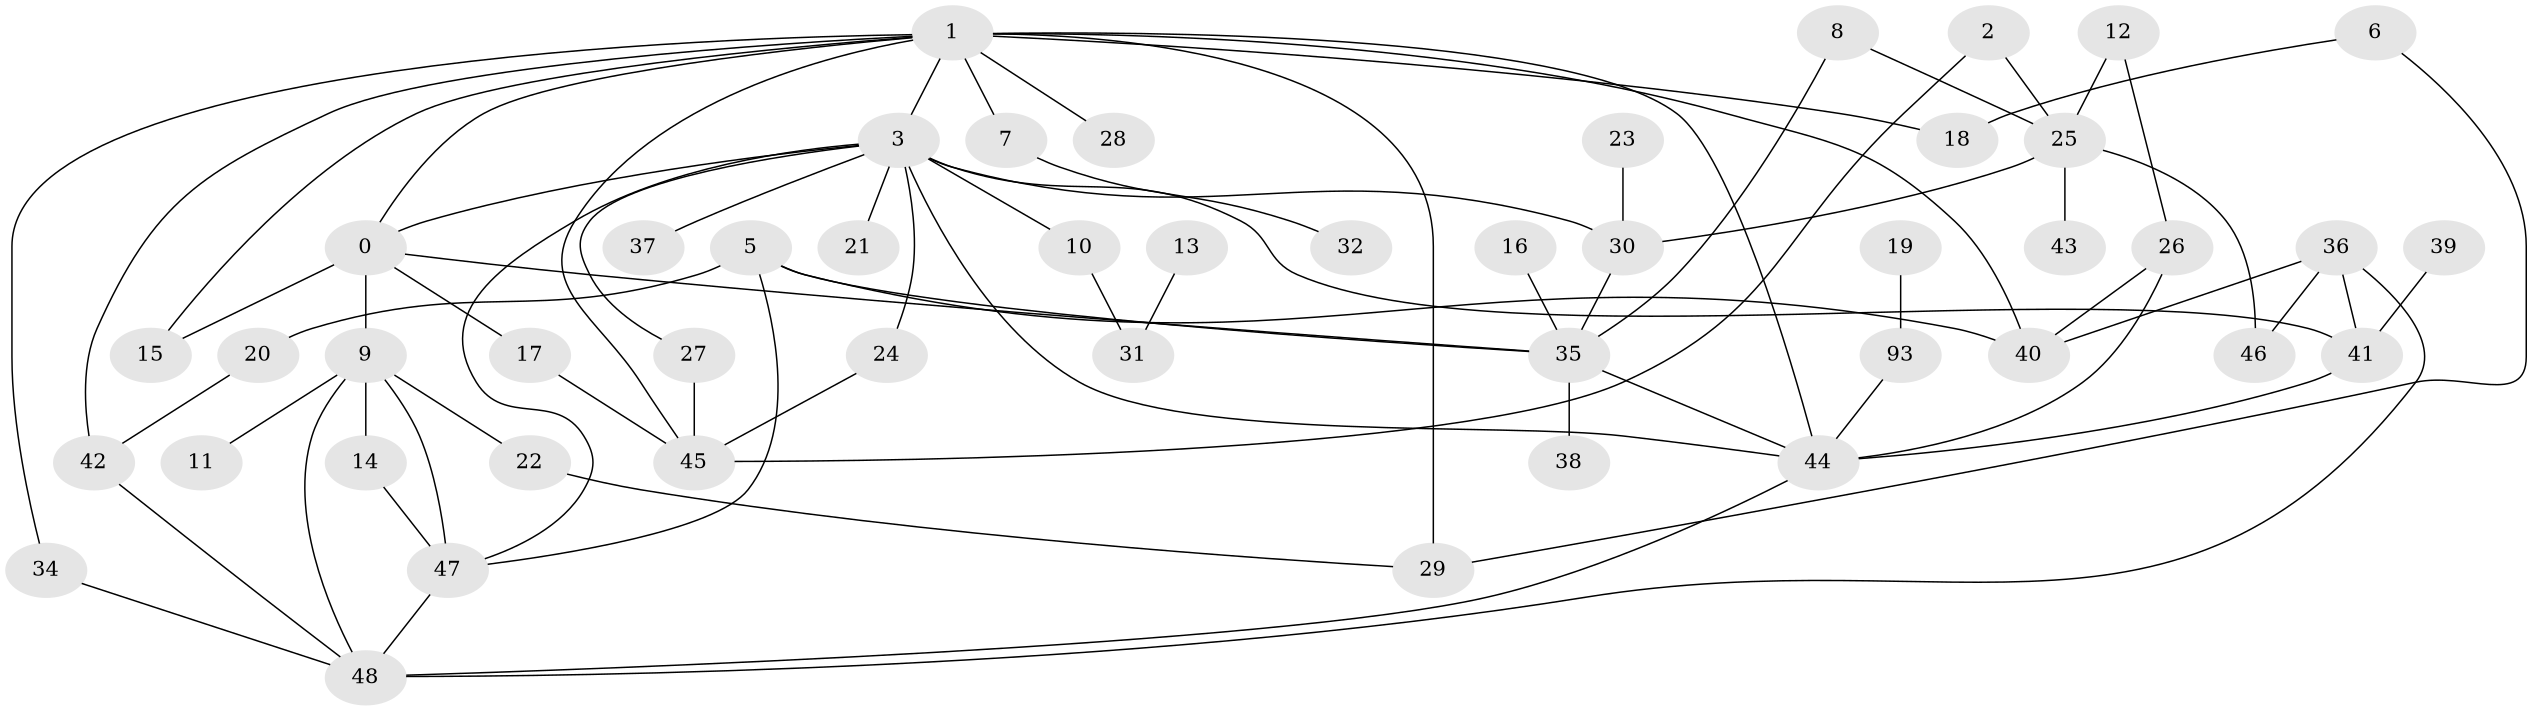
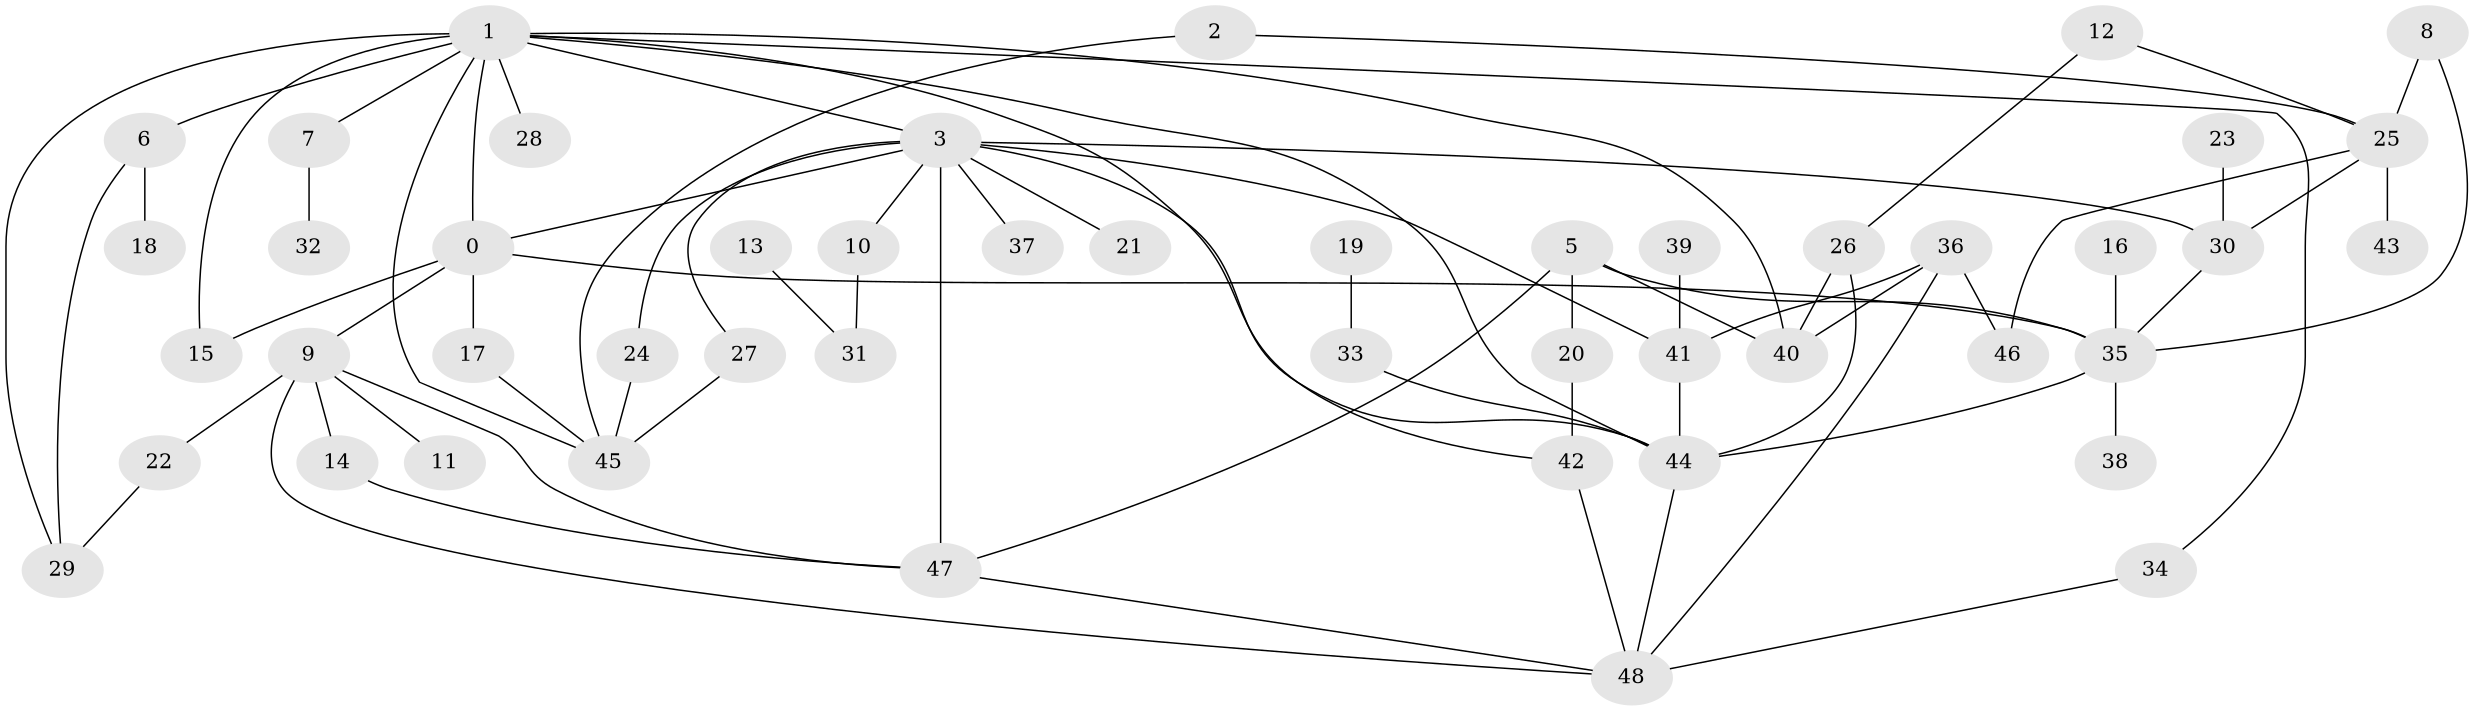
(1388, 63) -> (327, 76)
(1901, 355) -> (1351, 355)
